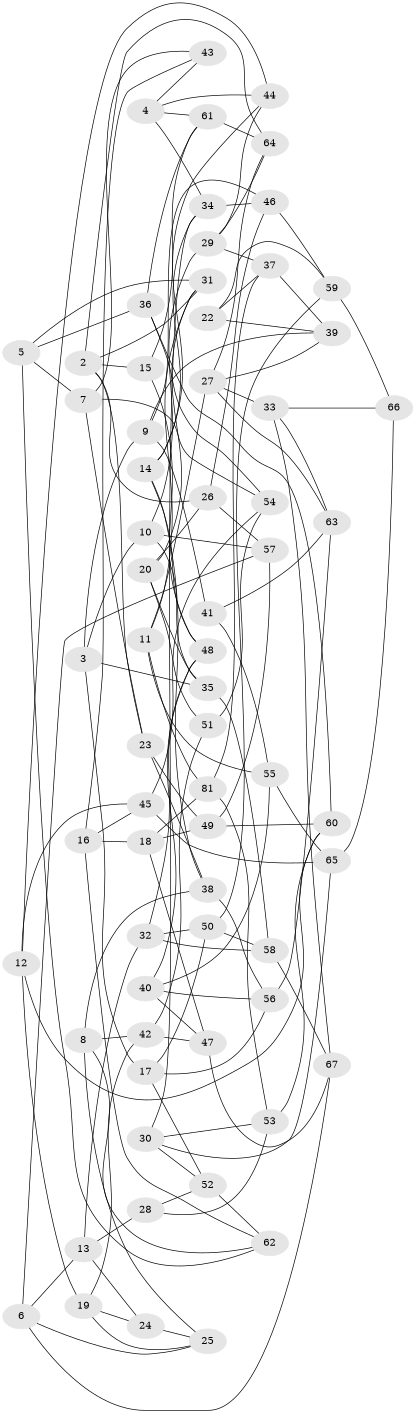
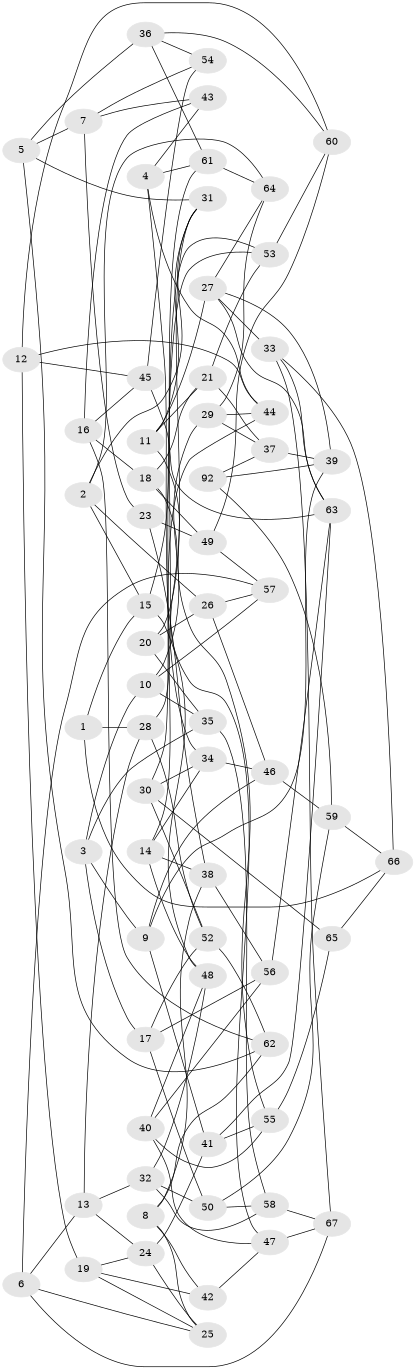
(208, 318) -> (208, 479)
(122, 552) -> none
(208, 726) -> none
none -> (84, 728)
(208, 789) -> (208, 378)
(228, 857) -> (195, 501)
none -> (182, 1201)
